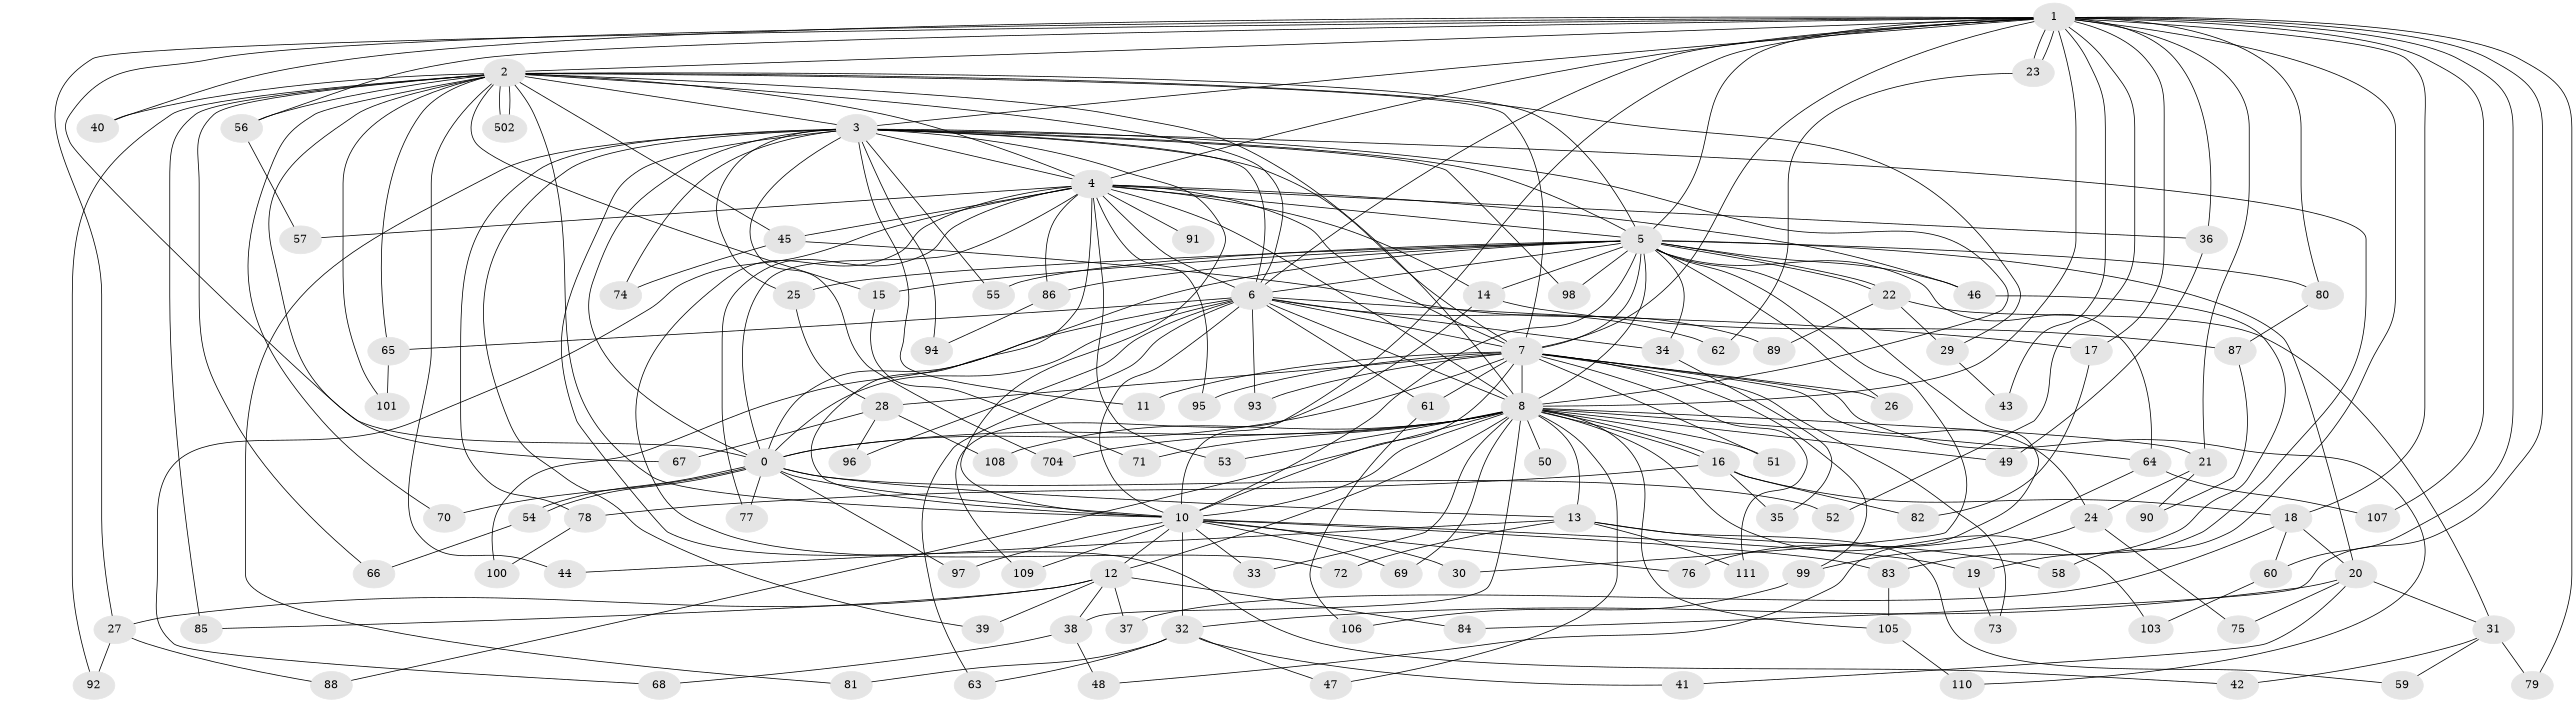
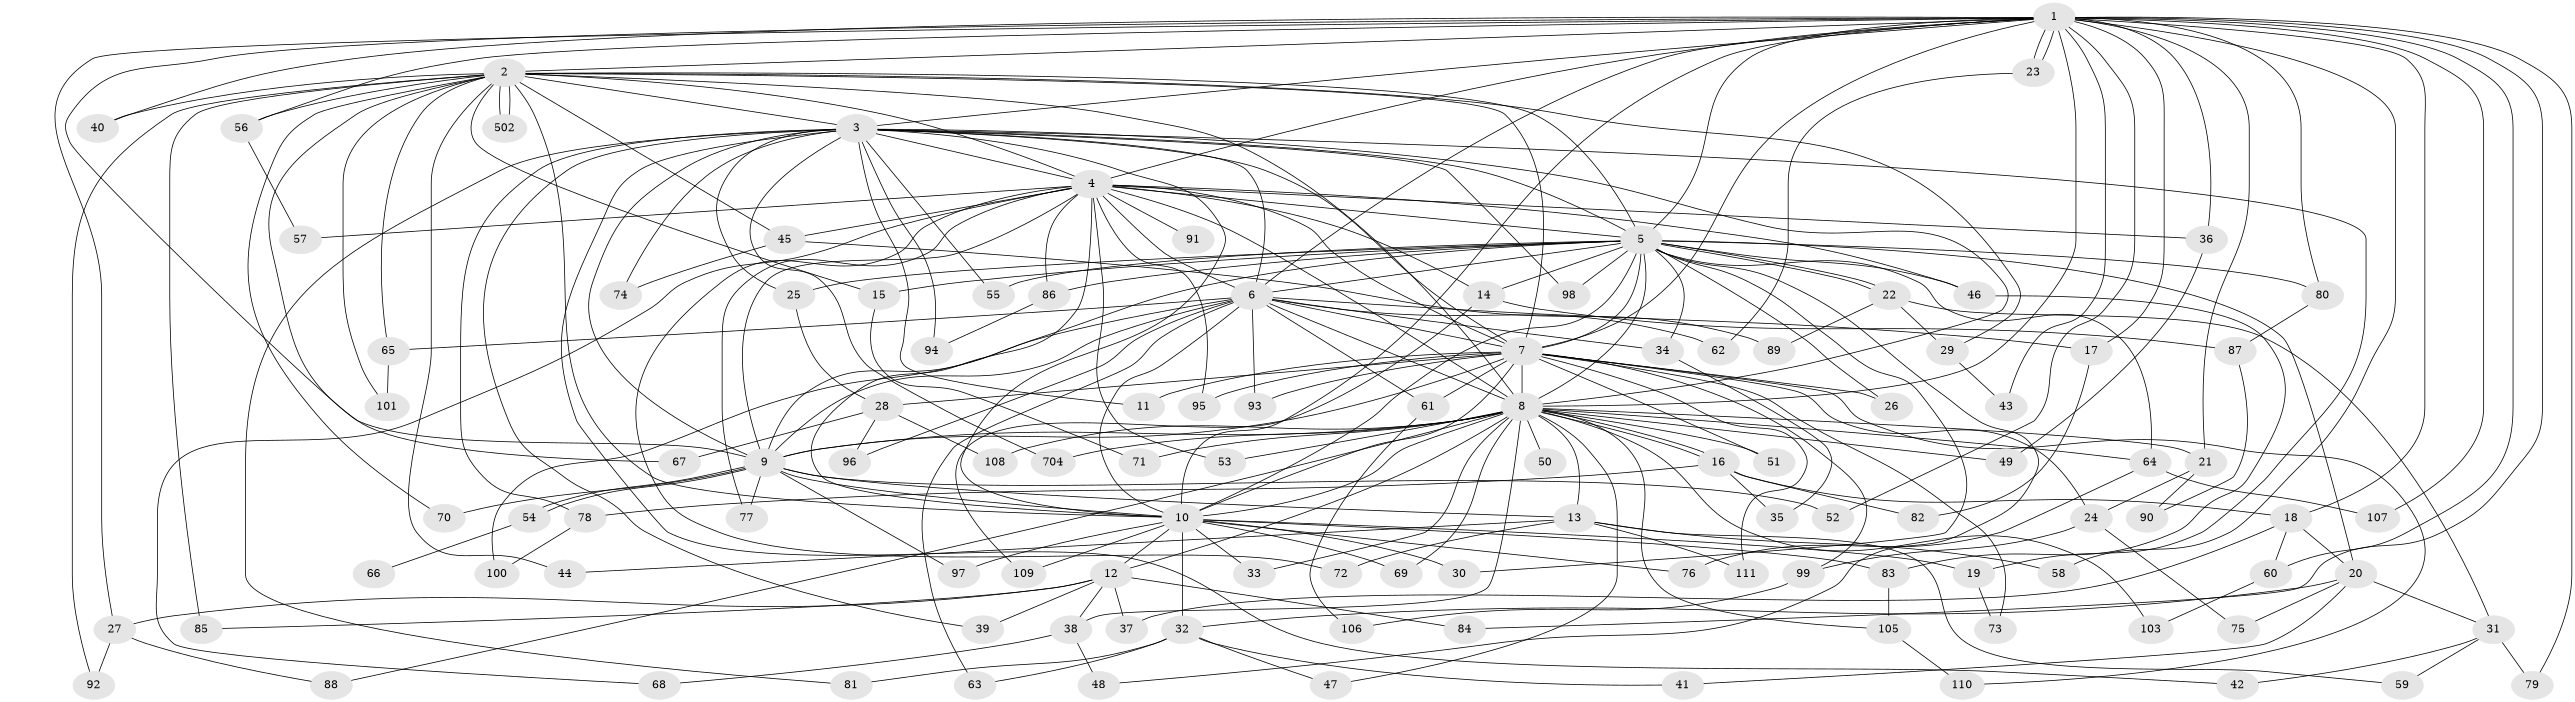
(959, 109) -> none
(199, 227) -> none
(765, 463) -> (765, 463)
